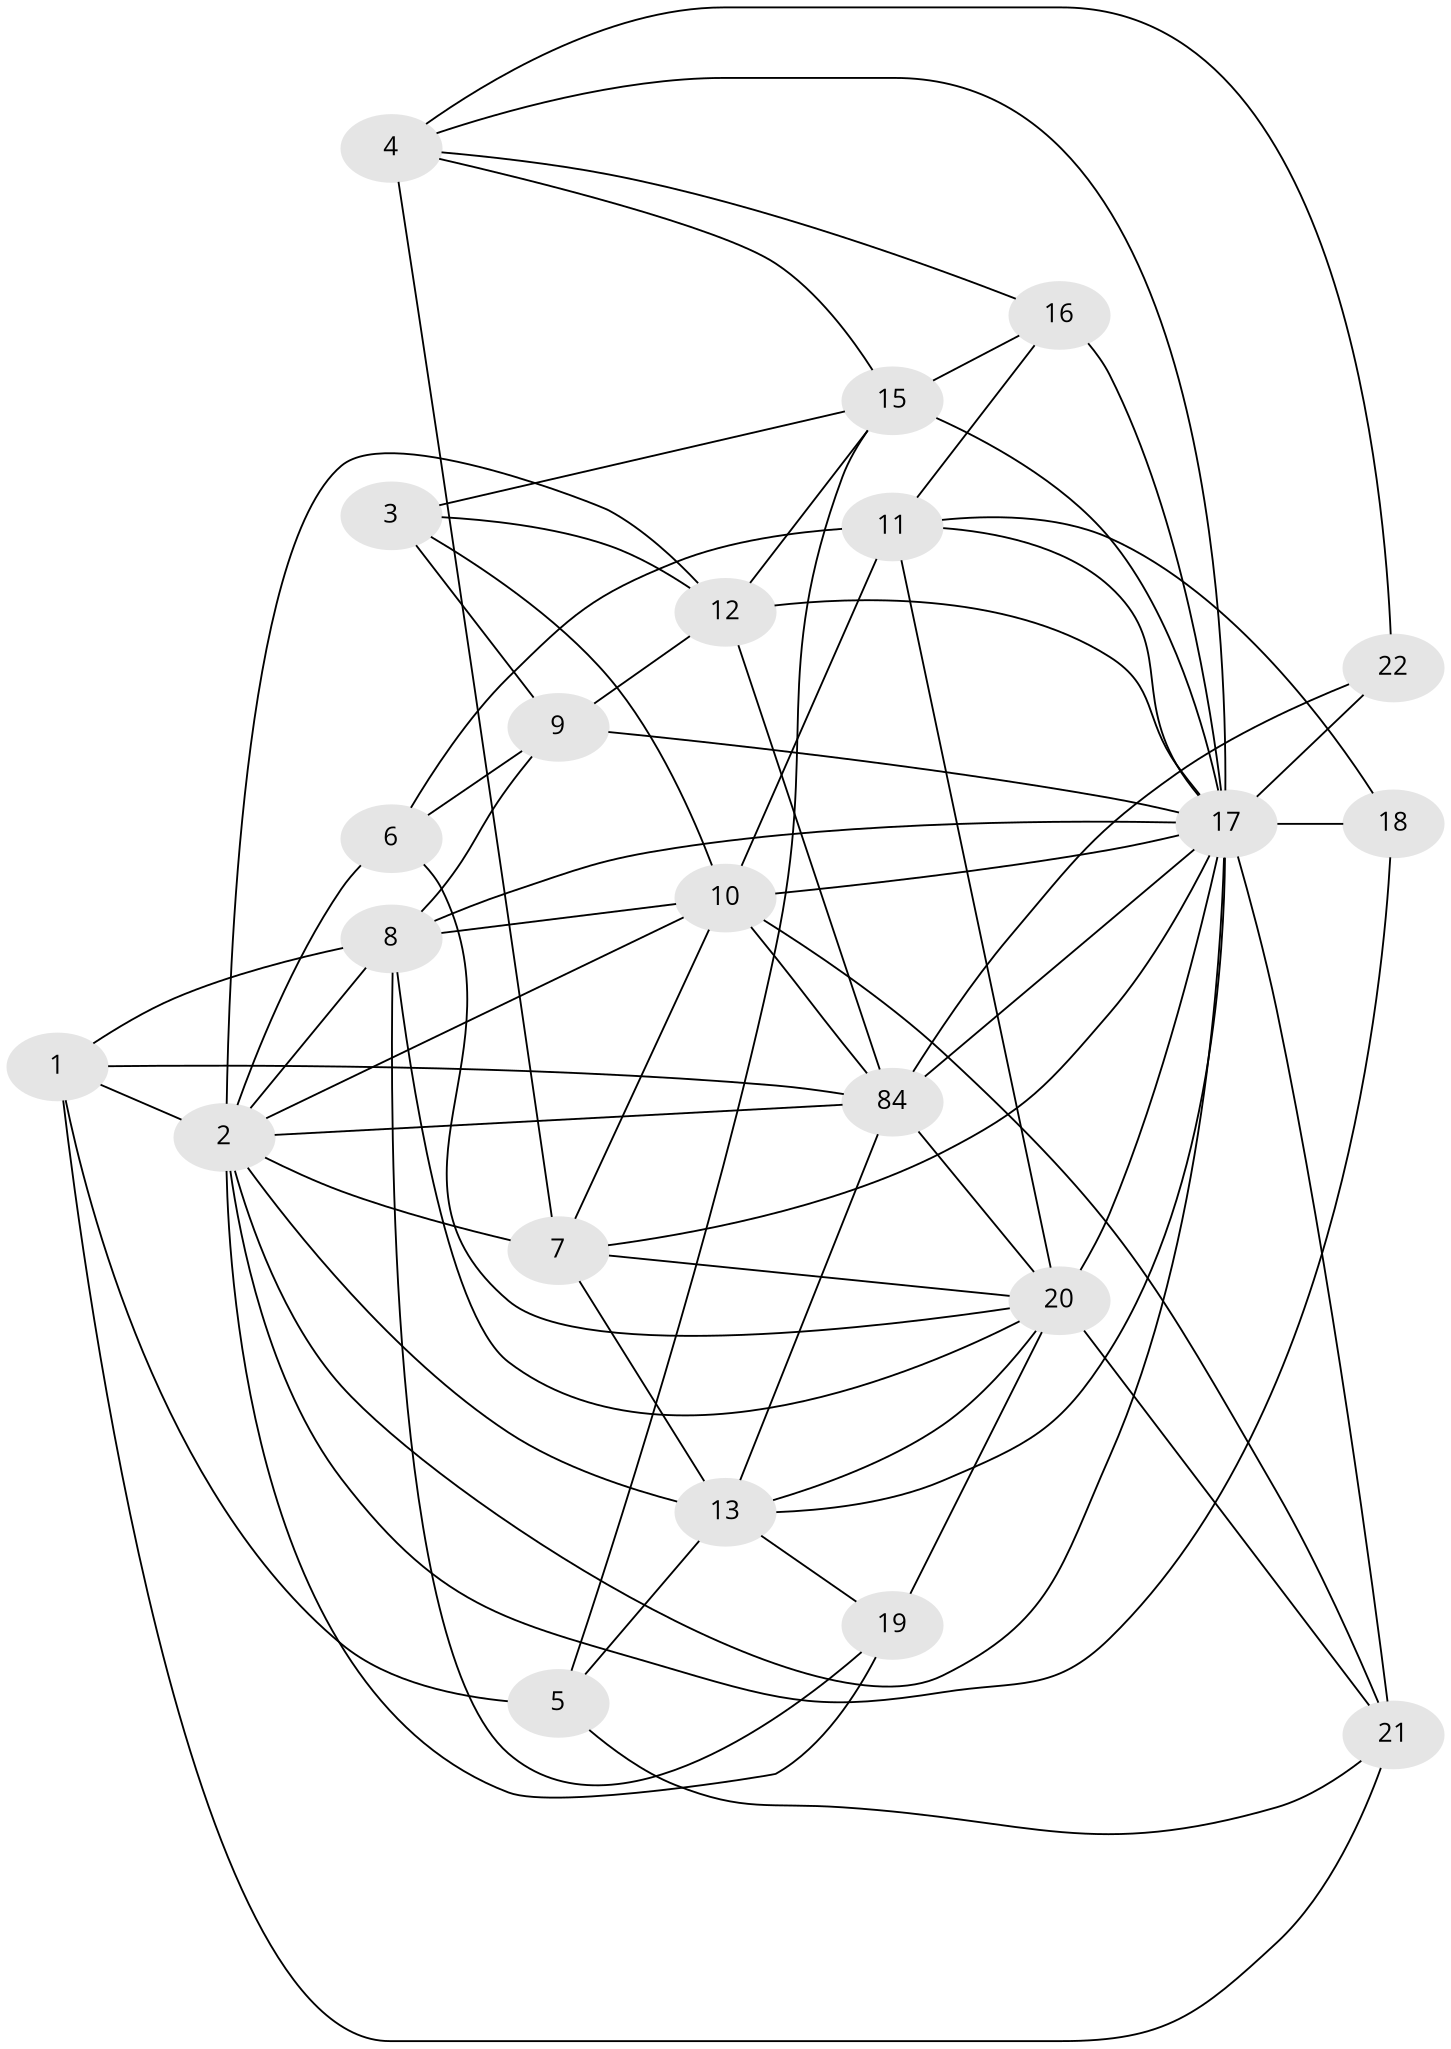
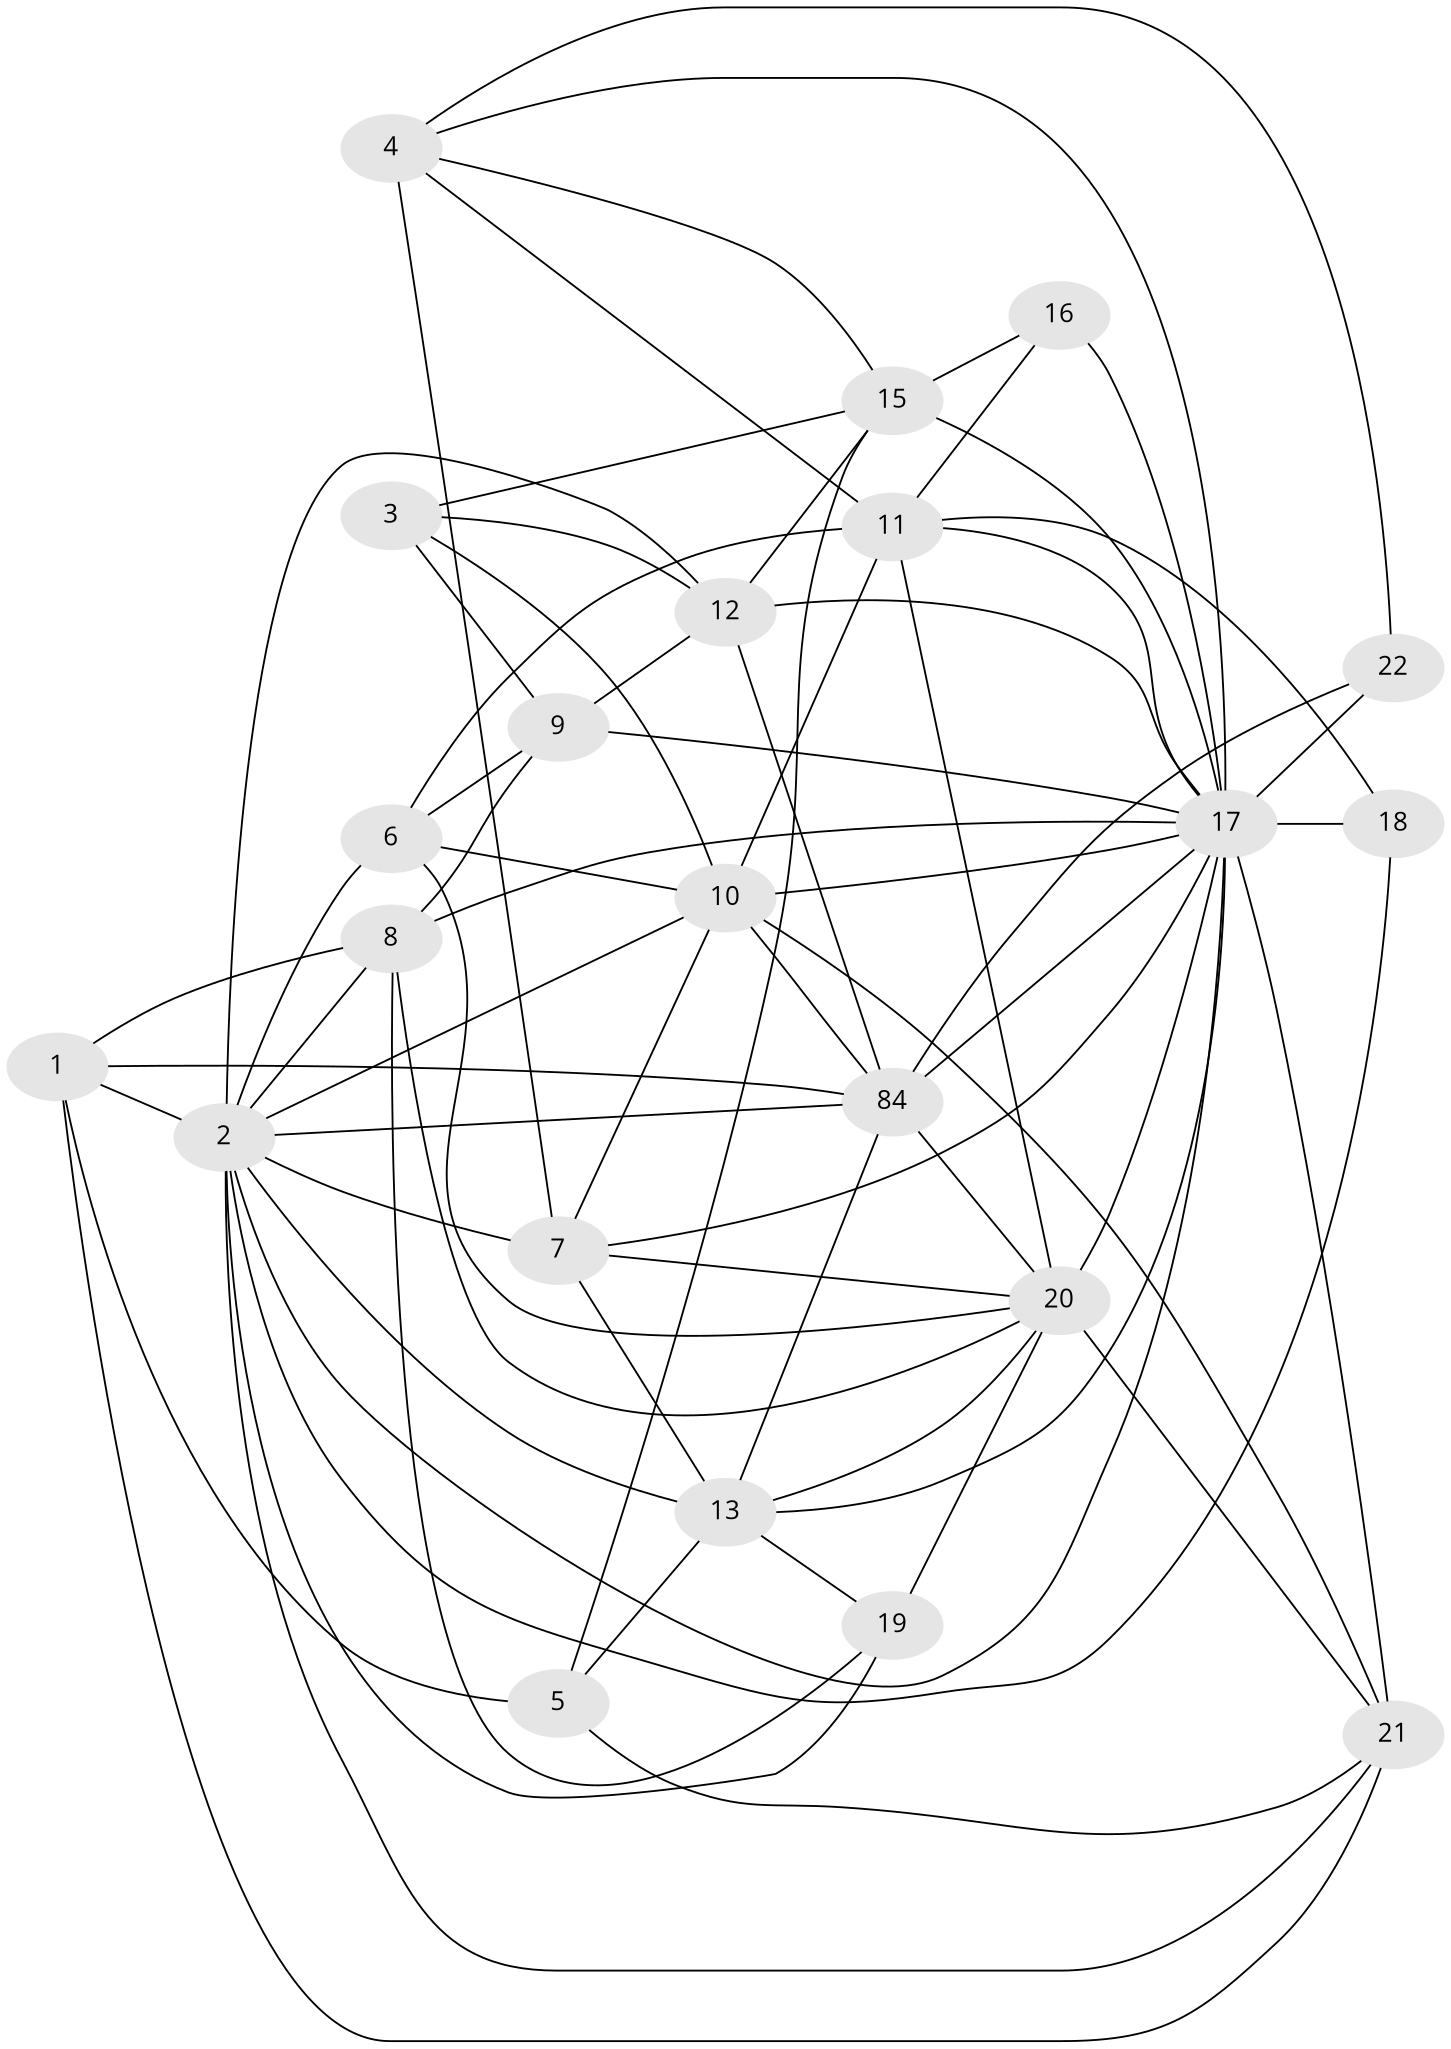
(734, 204) -> (642, 338)
(559, 918) -> (547, 866)
none -> (537, 1969)
